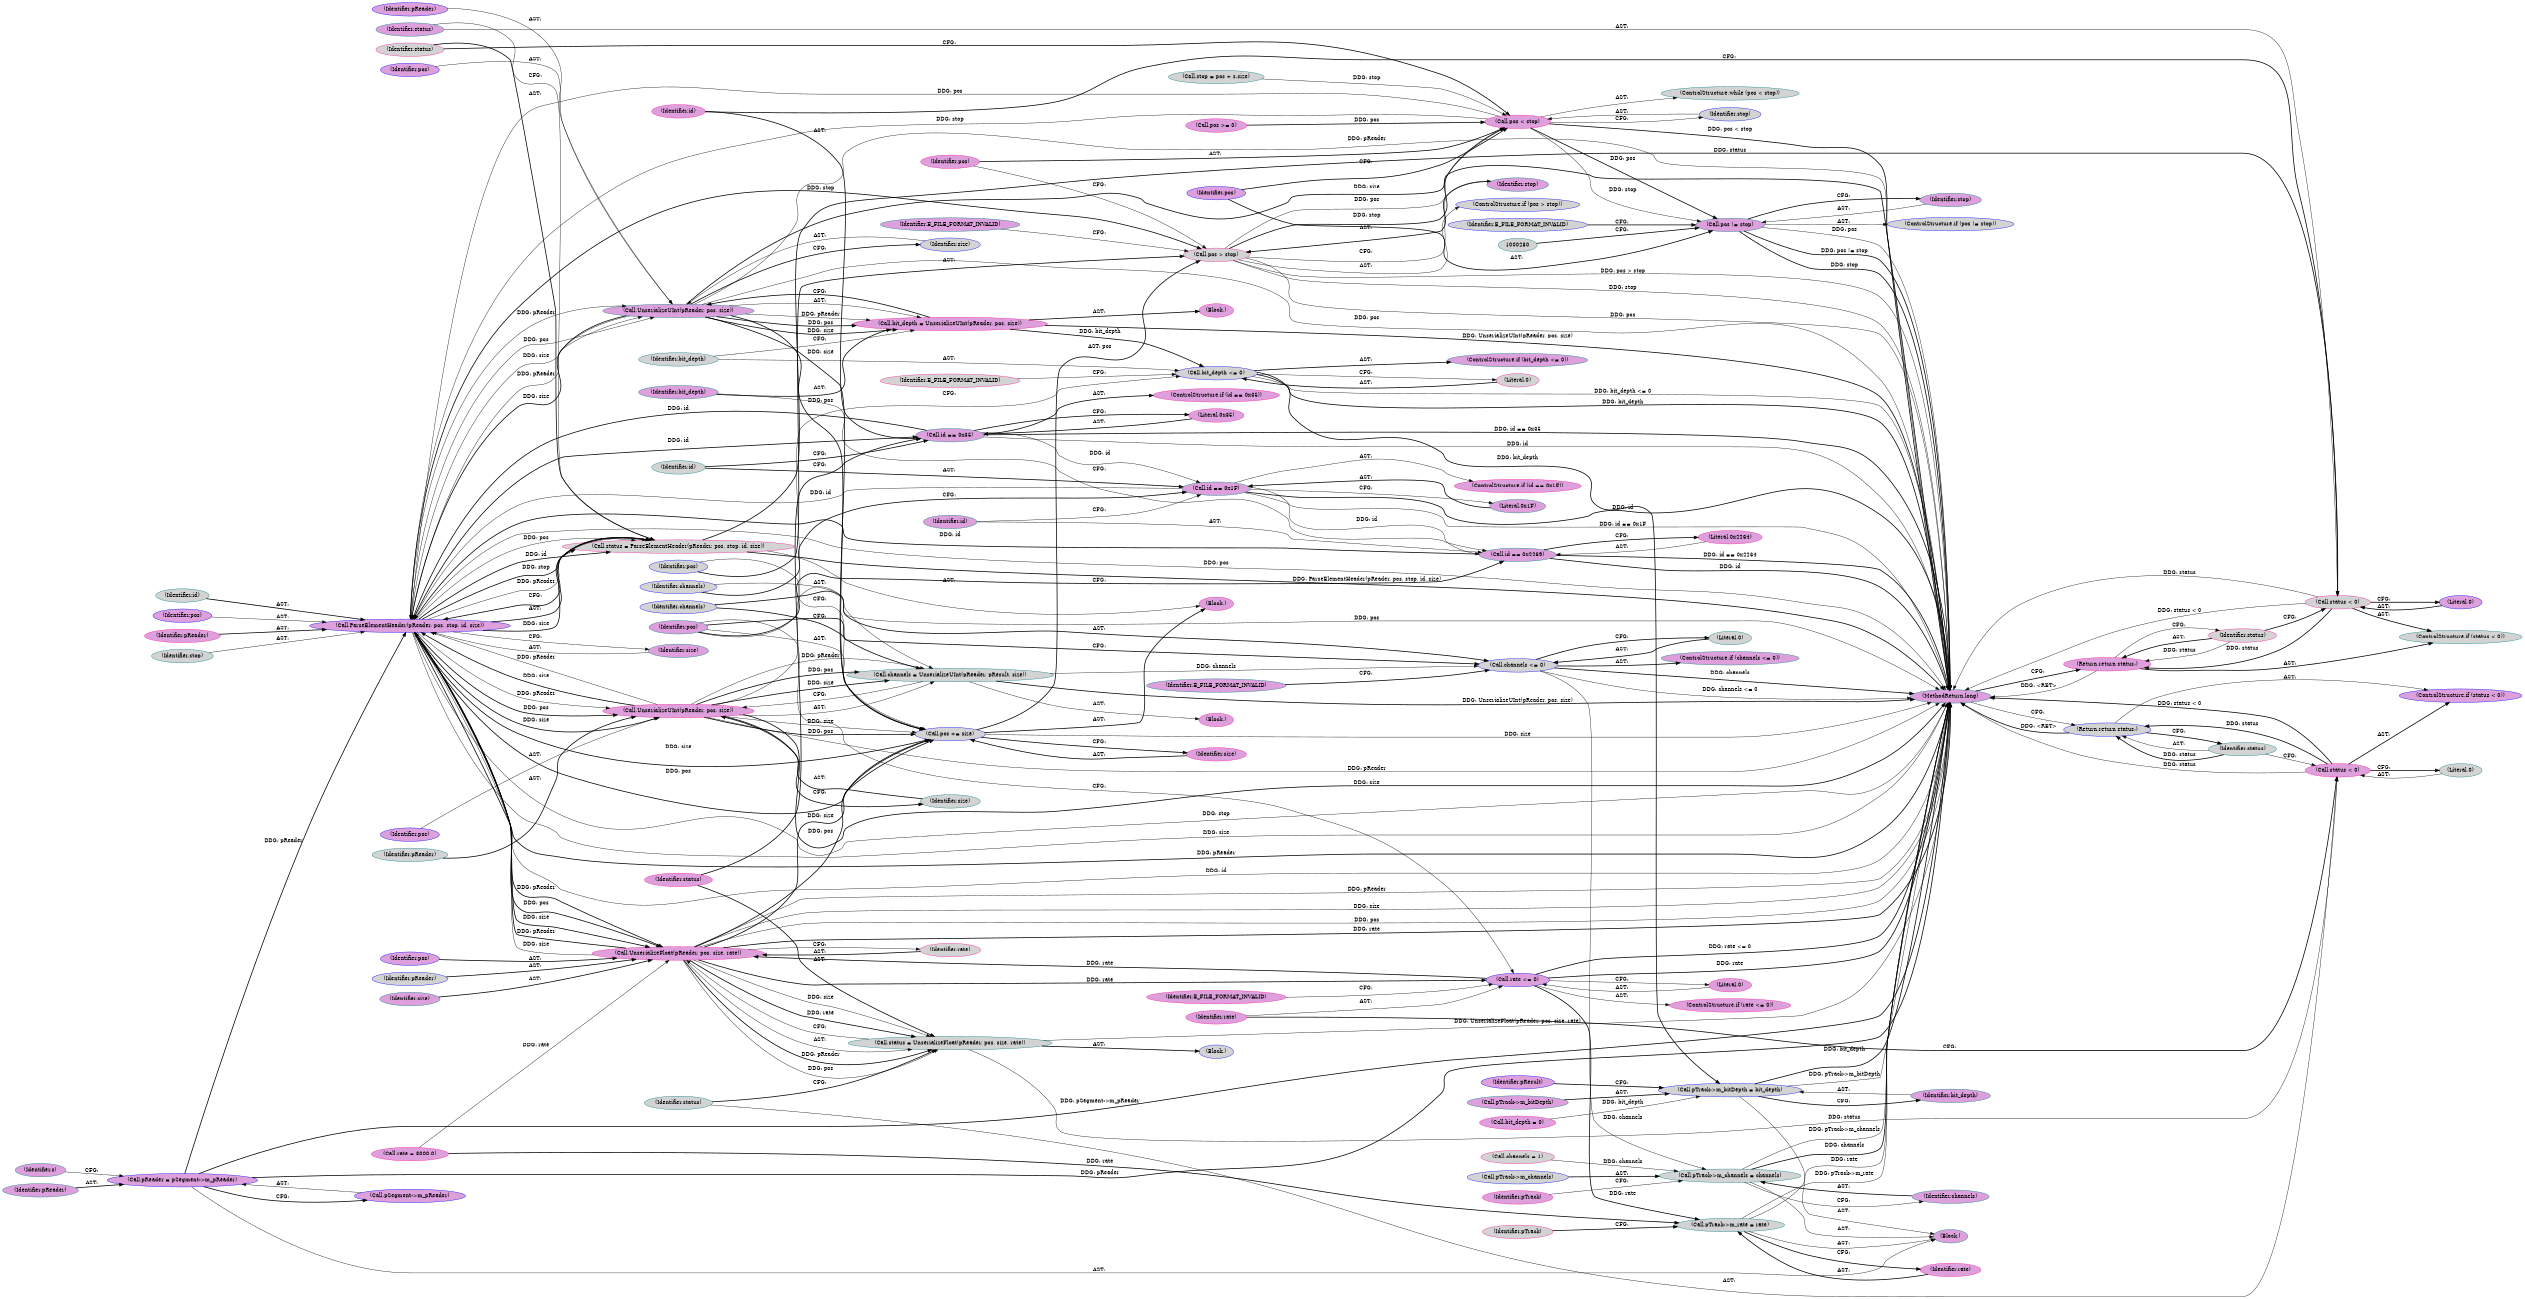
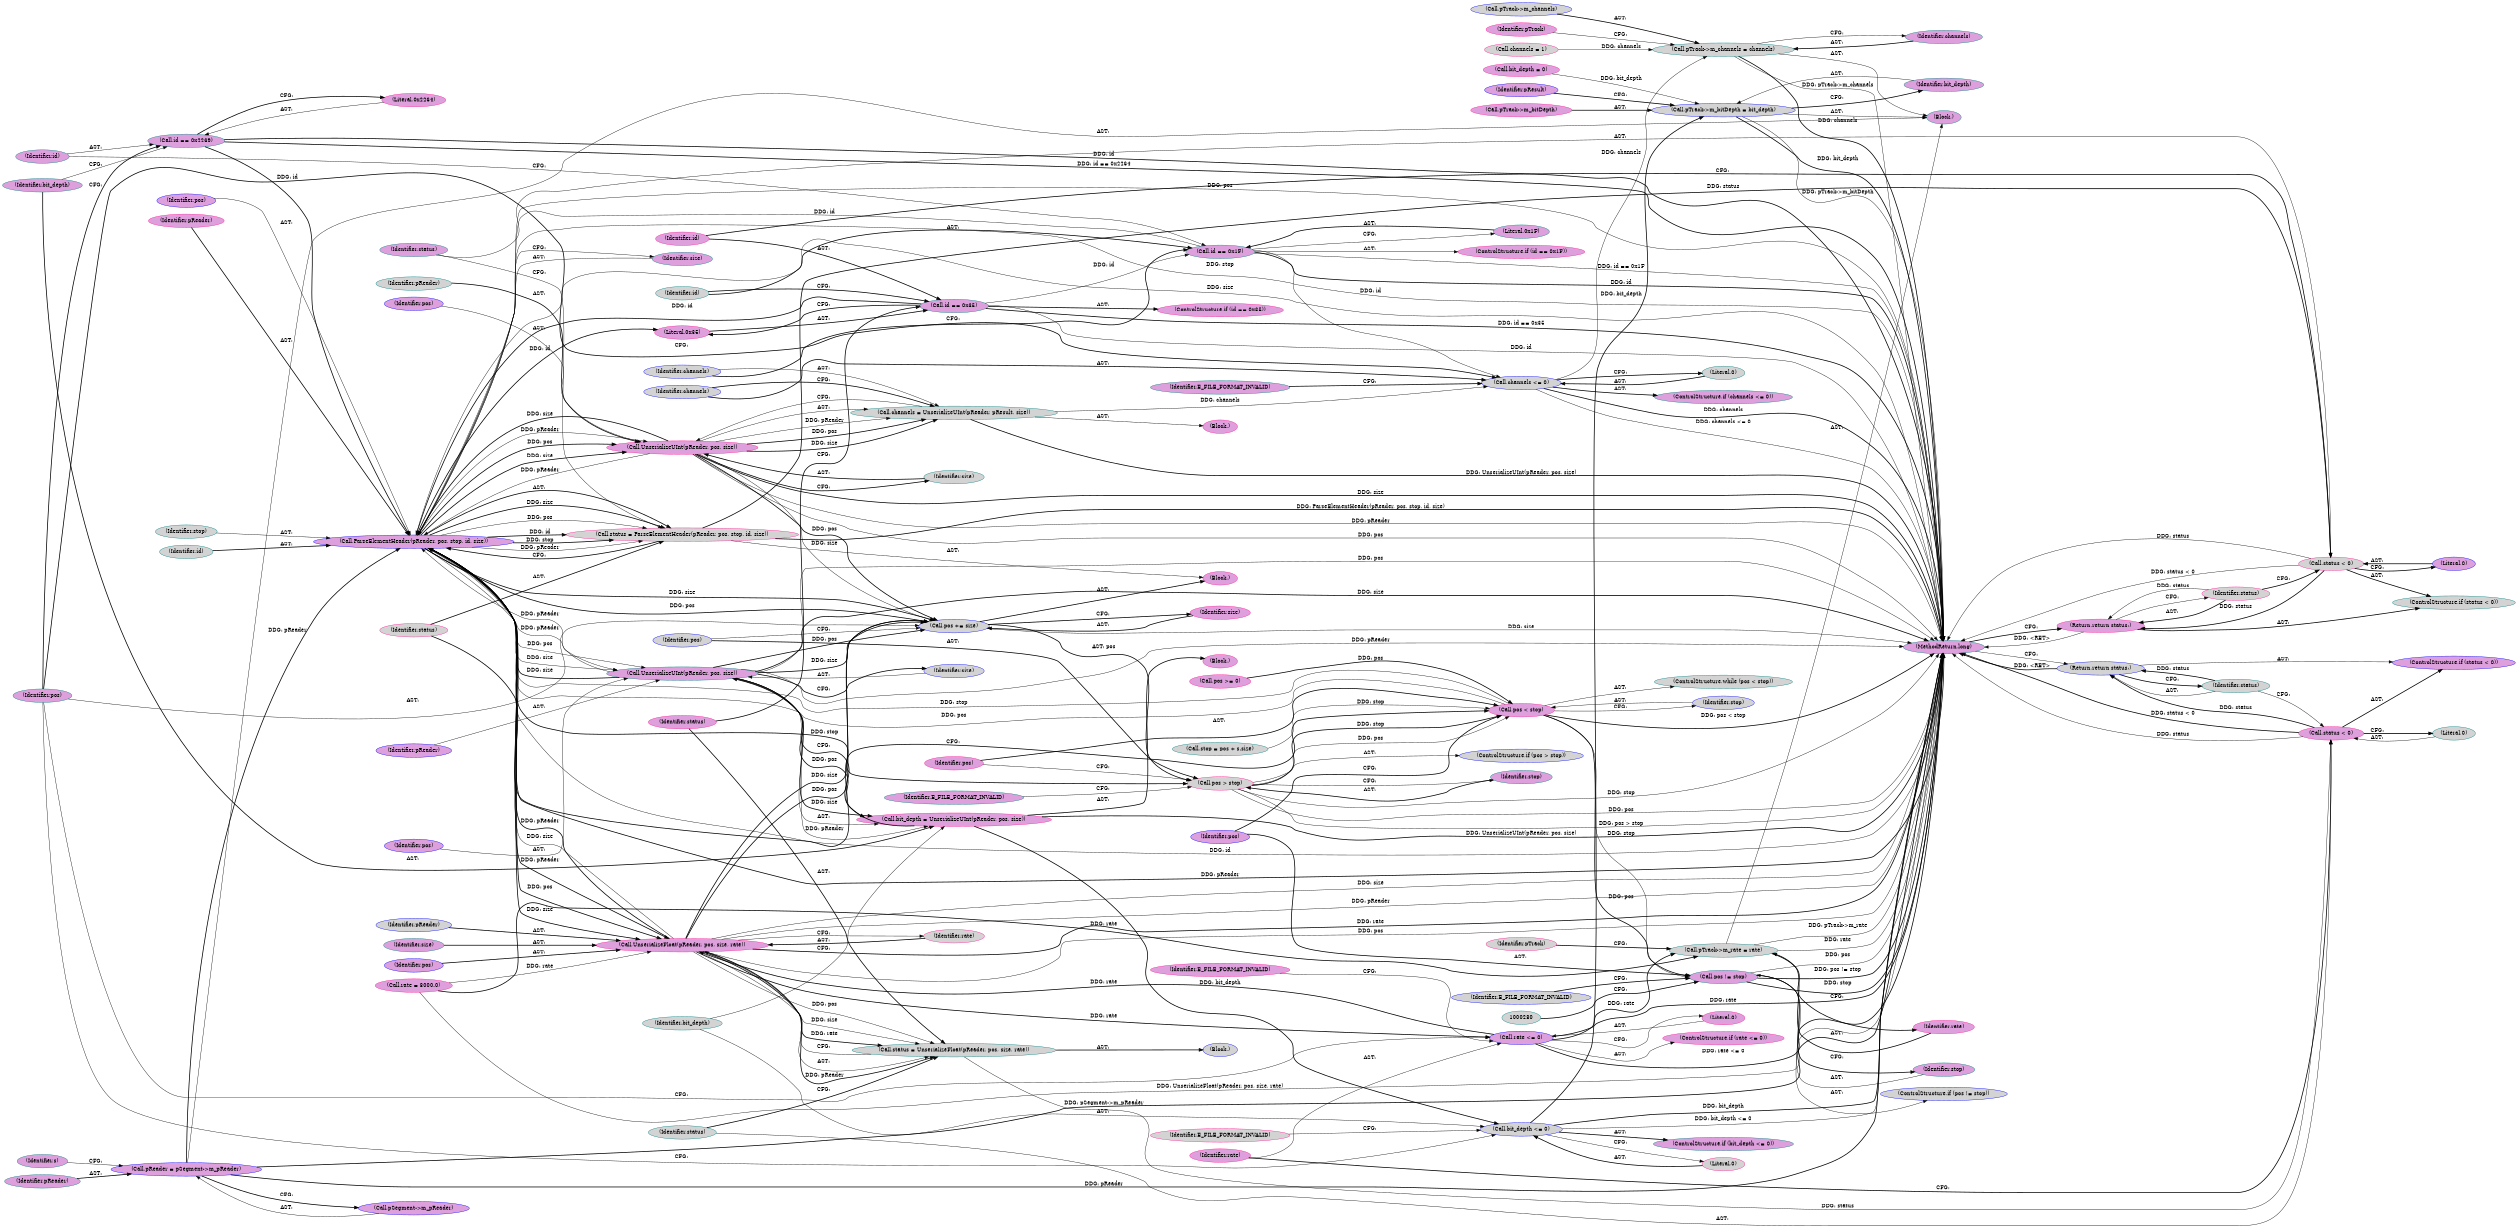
(625, 452) -> (506, 394)
(1357, 528) -> (1358, 332)
(1635, 1022) -> (1330, 1088)
(1518, 1103) -> (1521, 110)
